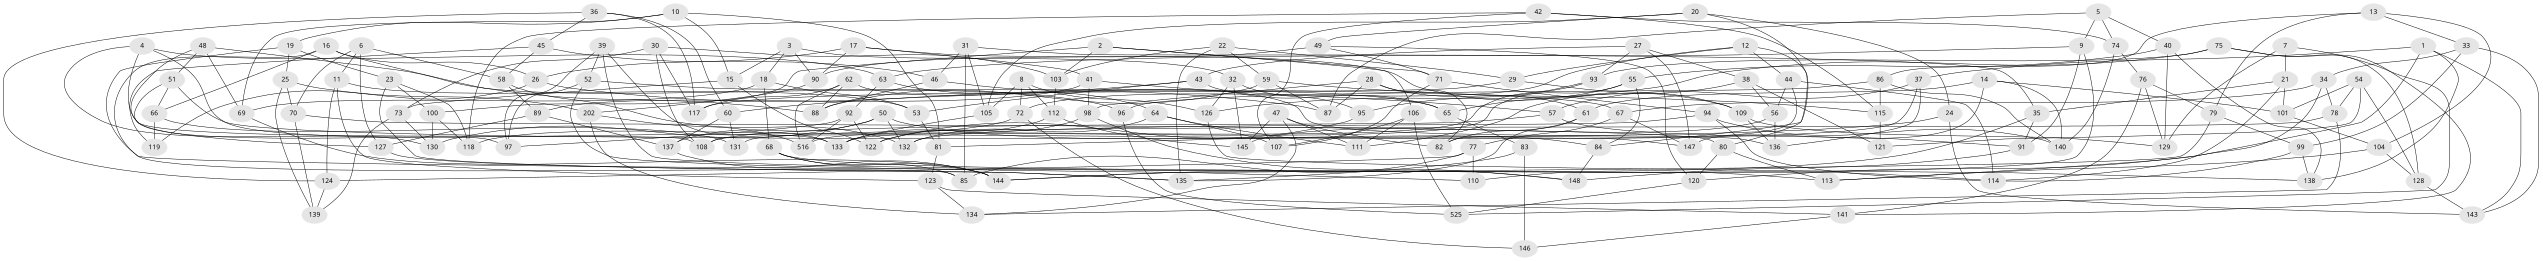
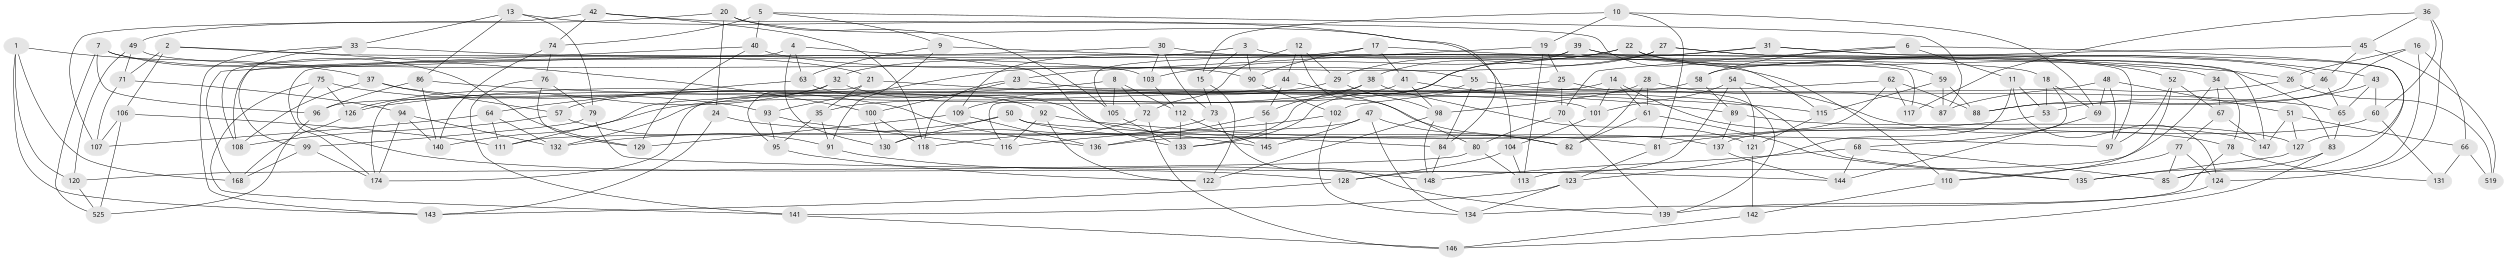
(1102, 92) -> (1406, 101)
none -> (186, 104)
(1177, 110) -> (1997, 62)
(589, 114) -> (1336, 114)
(154, 147) -> (2491, 181)
(803, 147) -> (1006, 147)
(1521, 172) -> (798, 131)
(1993, 181) -> (376, 181)
(2310, 181) -> (238, 181)
none -> (1752, 215)
